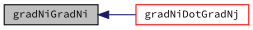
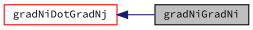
(122, 15) -> (141, 15)
